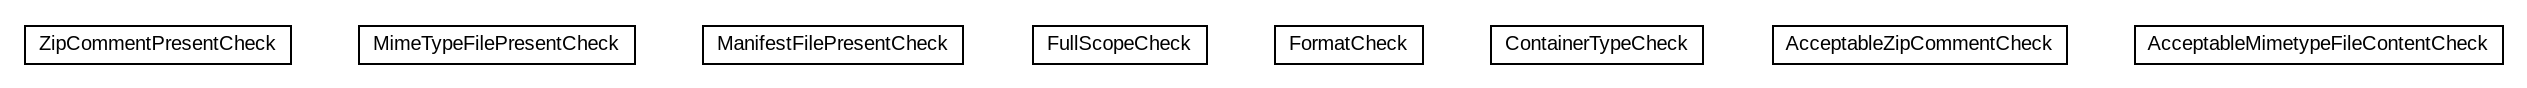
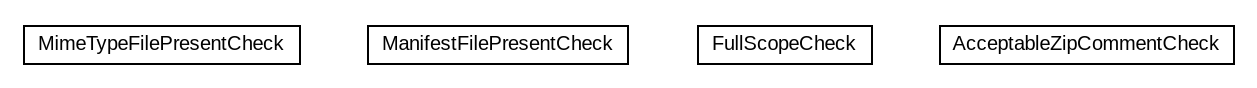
(157, 44) -> none
(1349, 44) -> none
(1597, 44) -> none
(2319, 44) -> none
